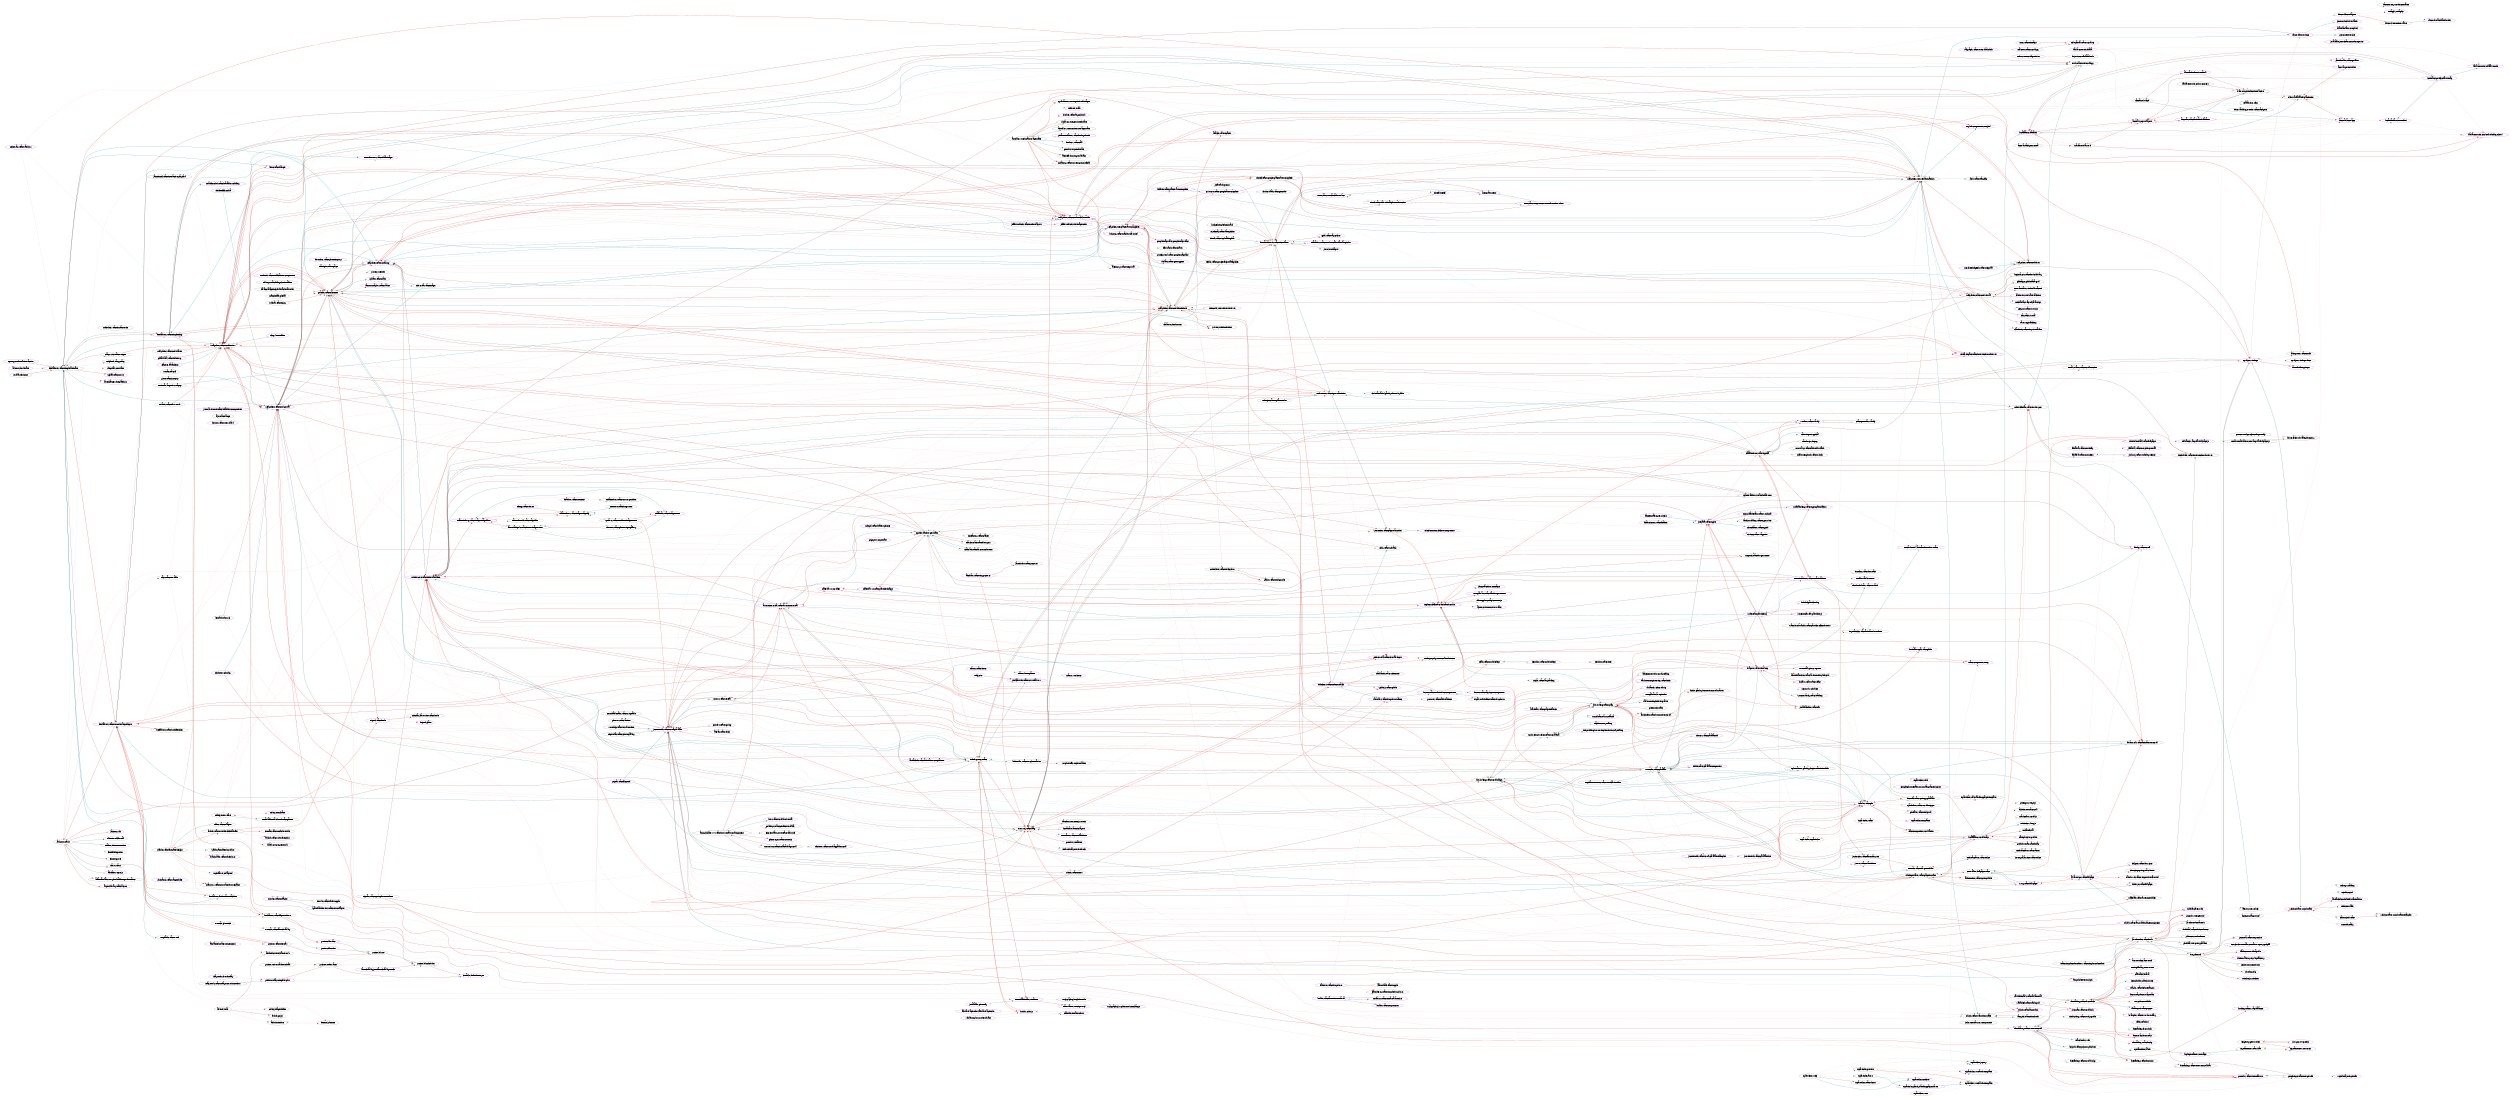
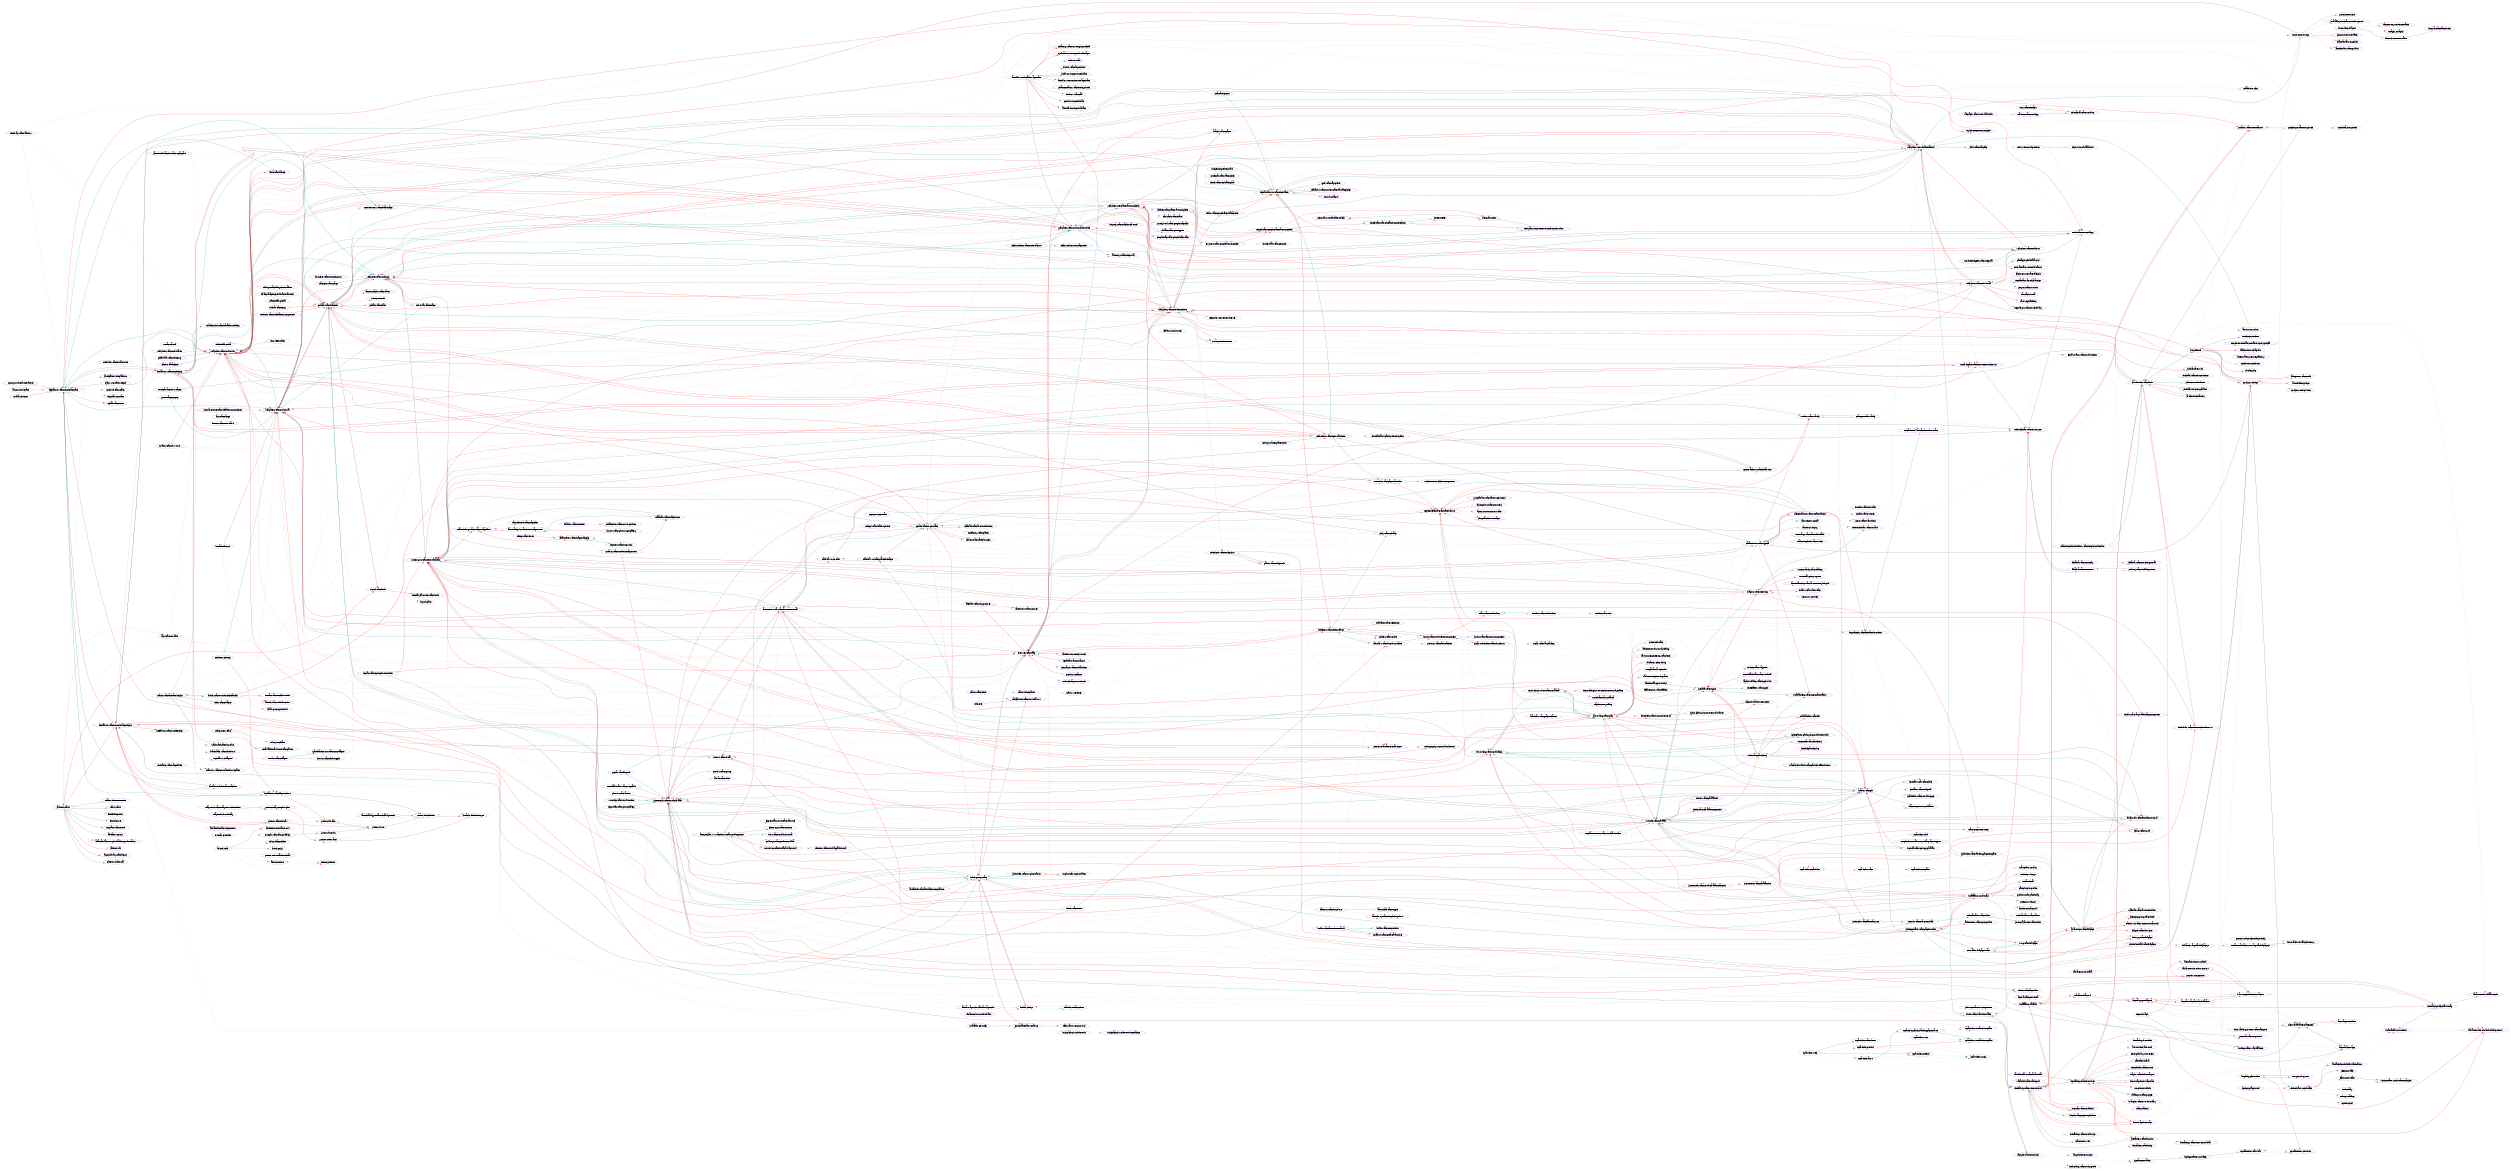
(2142, 101) -> (2142, 1014)
(2028, 329) -> none
(145, 902) -> (82, 821)
(2347, 925) -> (2347, 1090)
